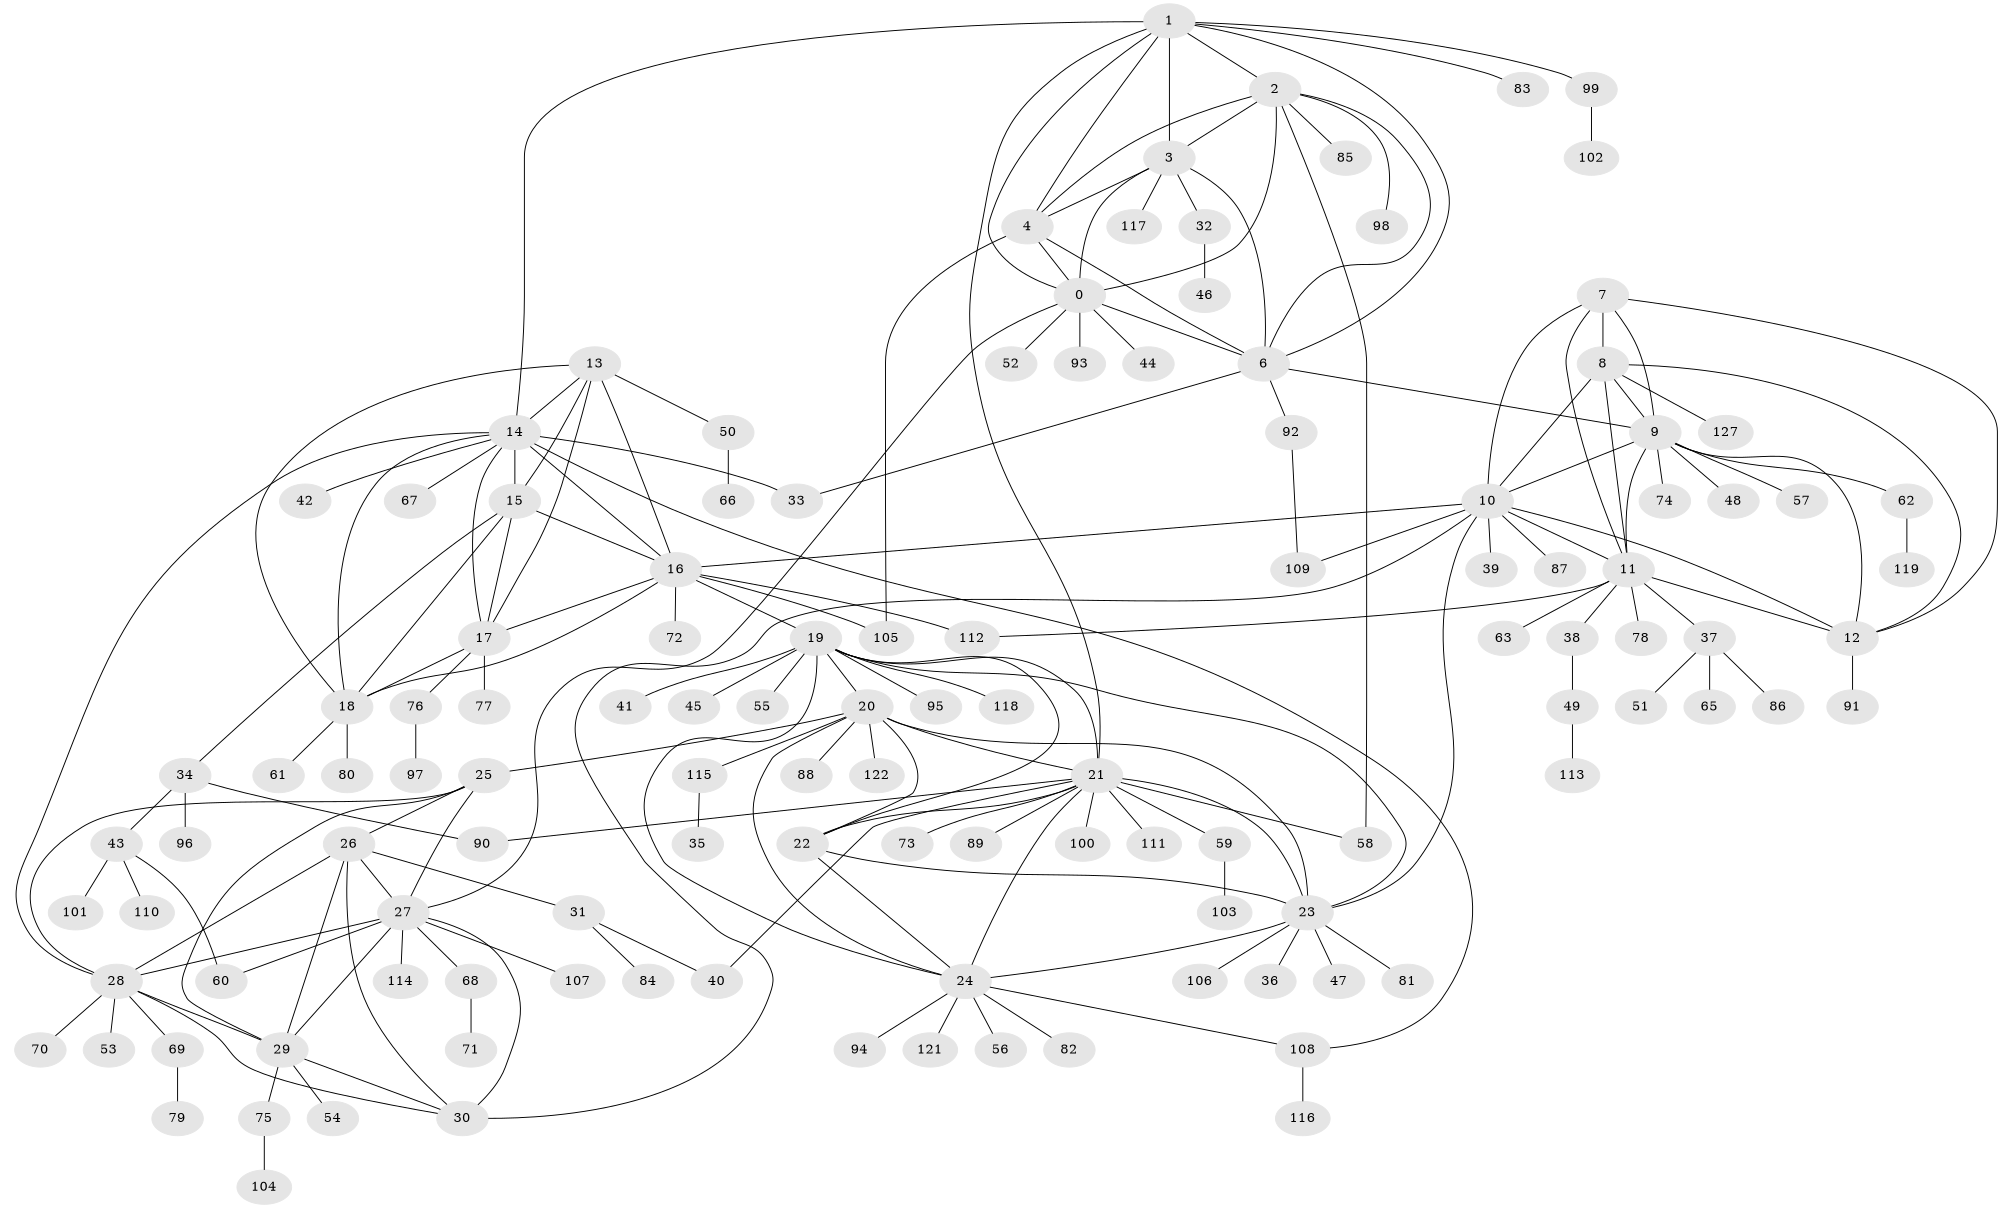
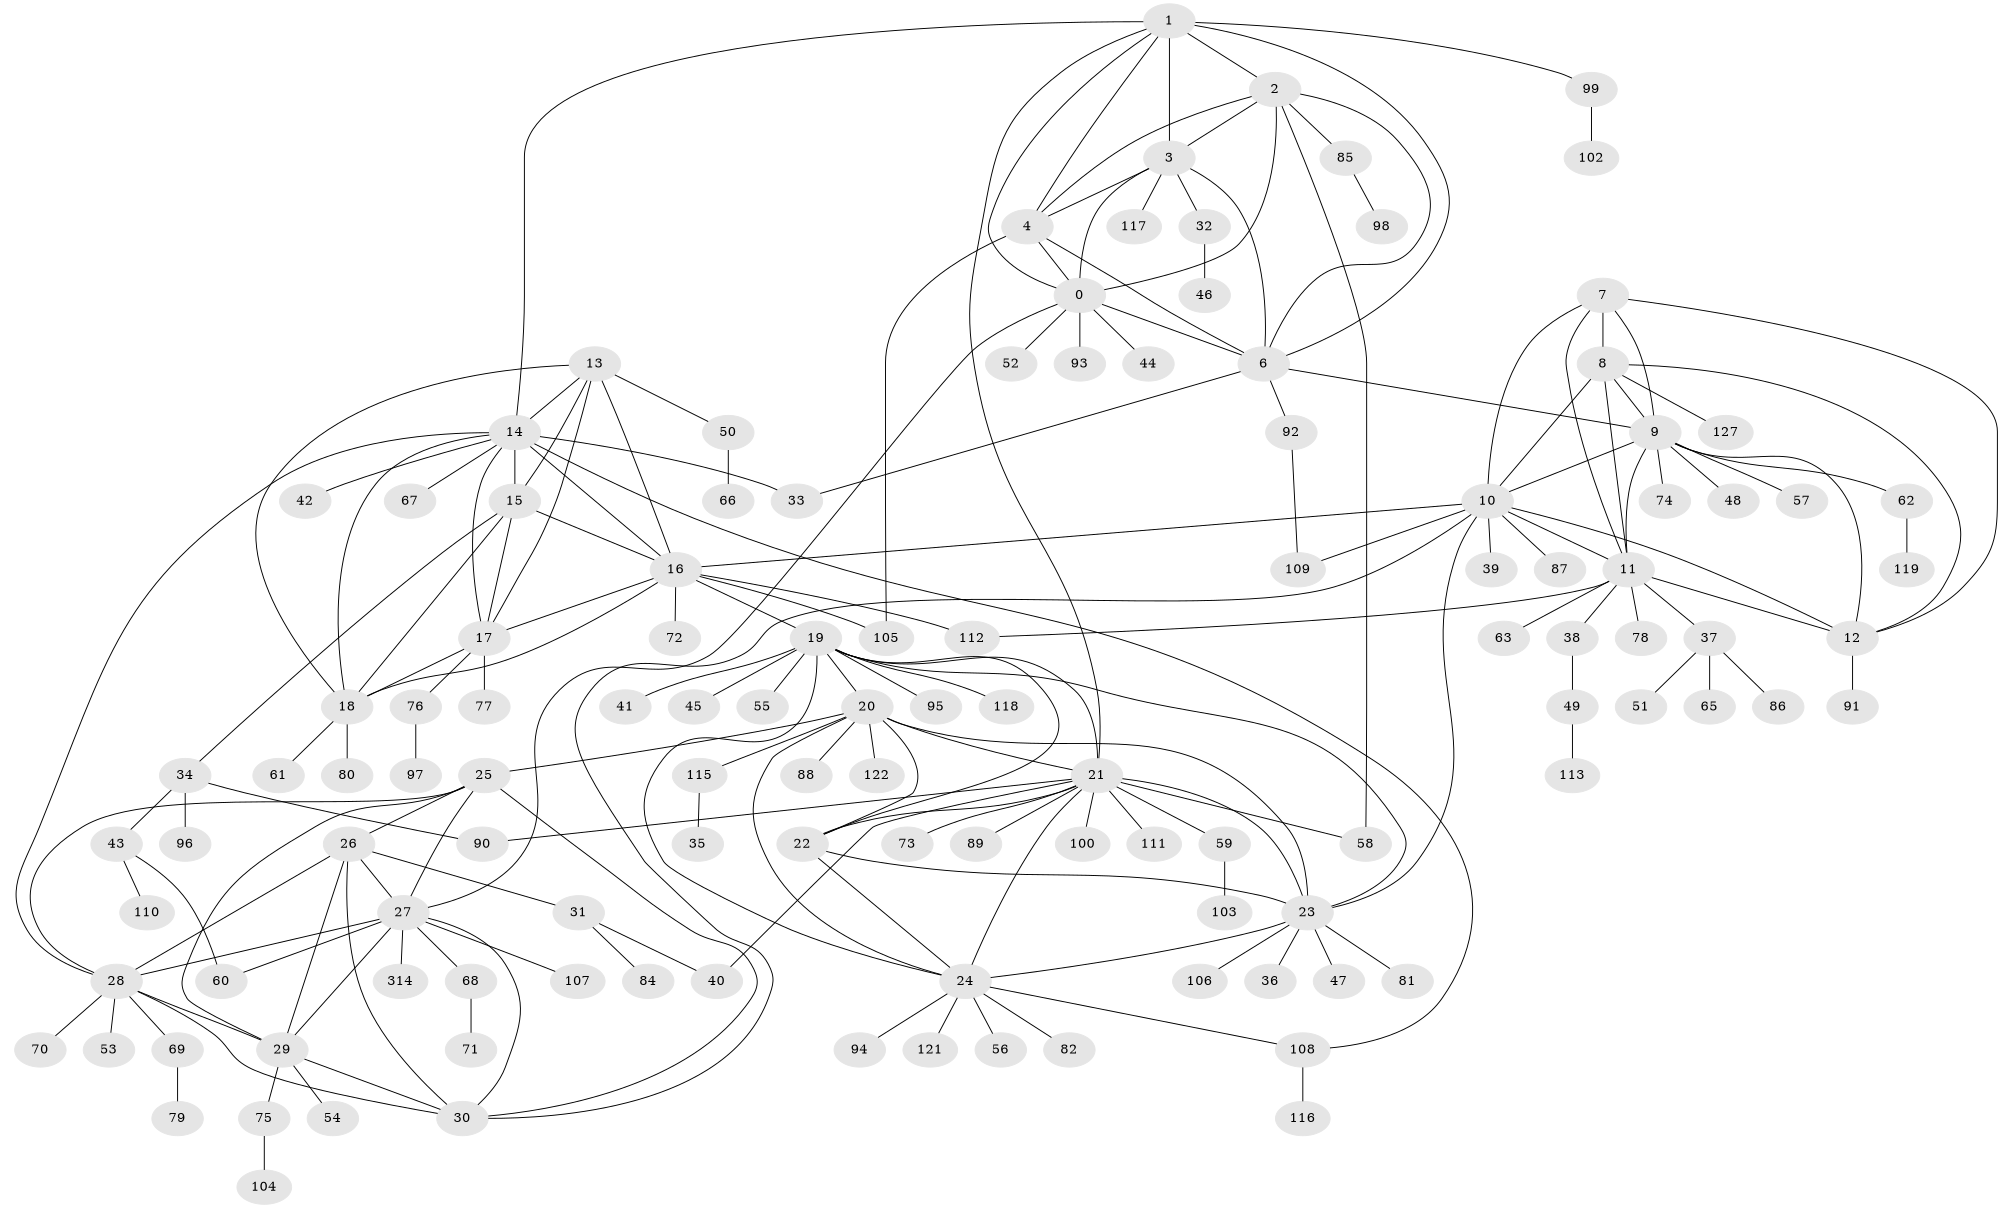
(1523, 90) -> none
(1373, 132) -> (1364, 192)
(76, 913) -> none
none -> (756, 976)
(401, 981) -> (401, 981)
